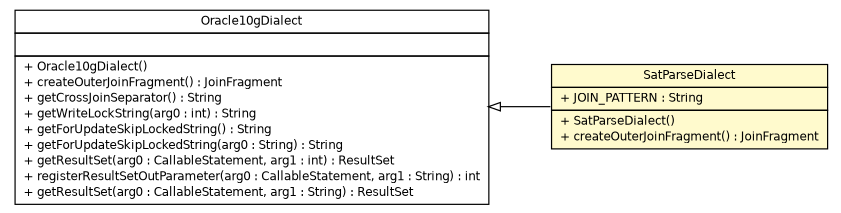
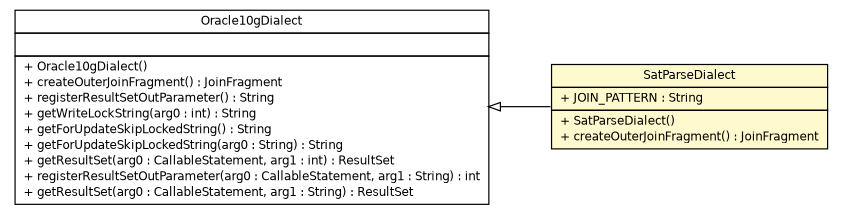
(123, 98) -> (149, 98)
